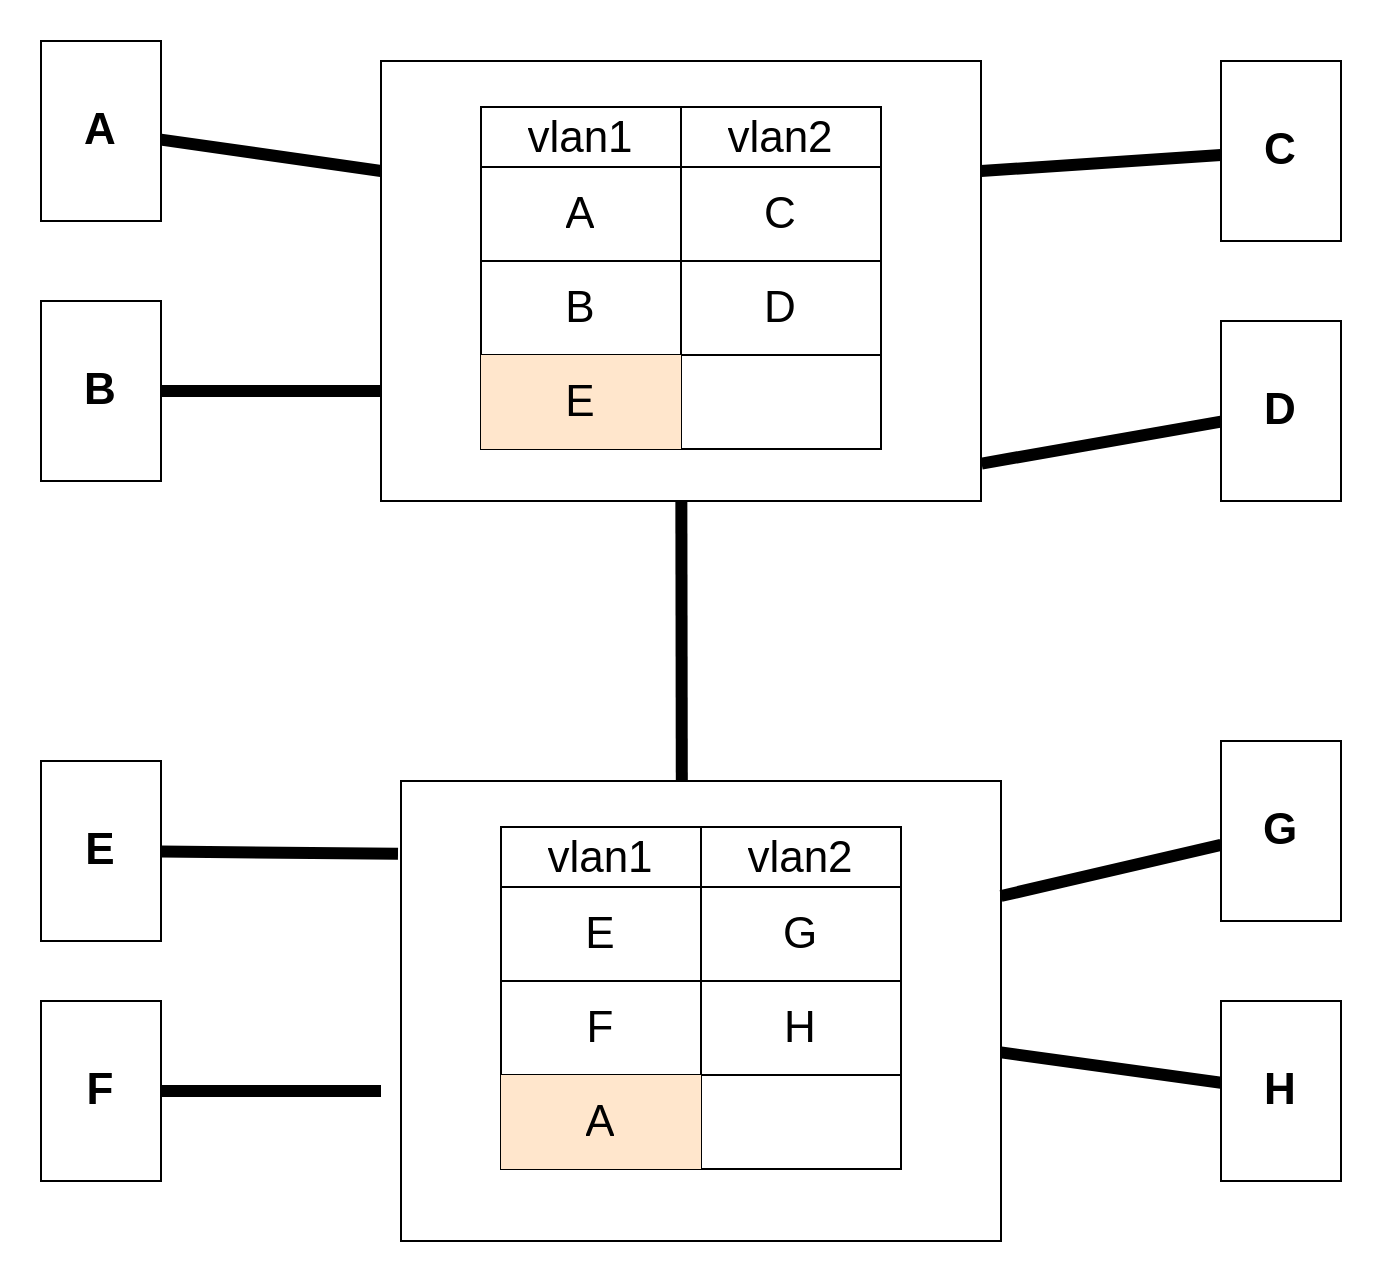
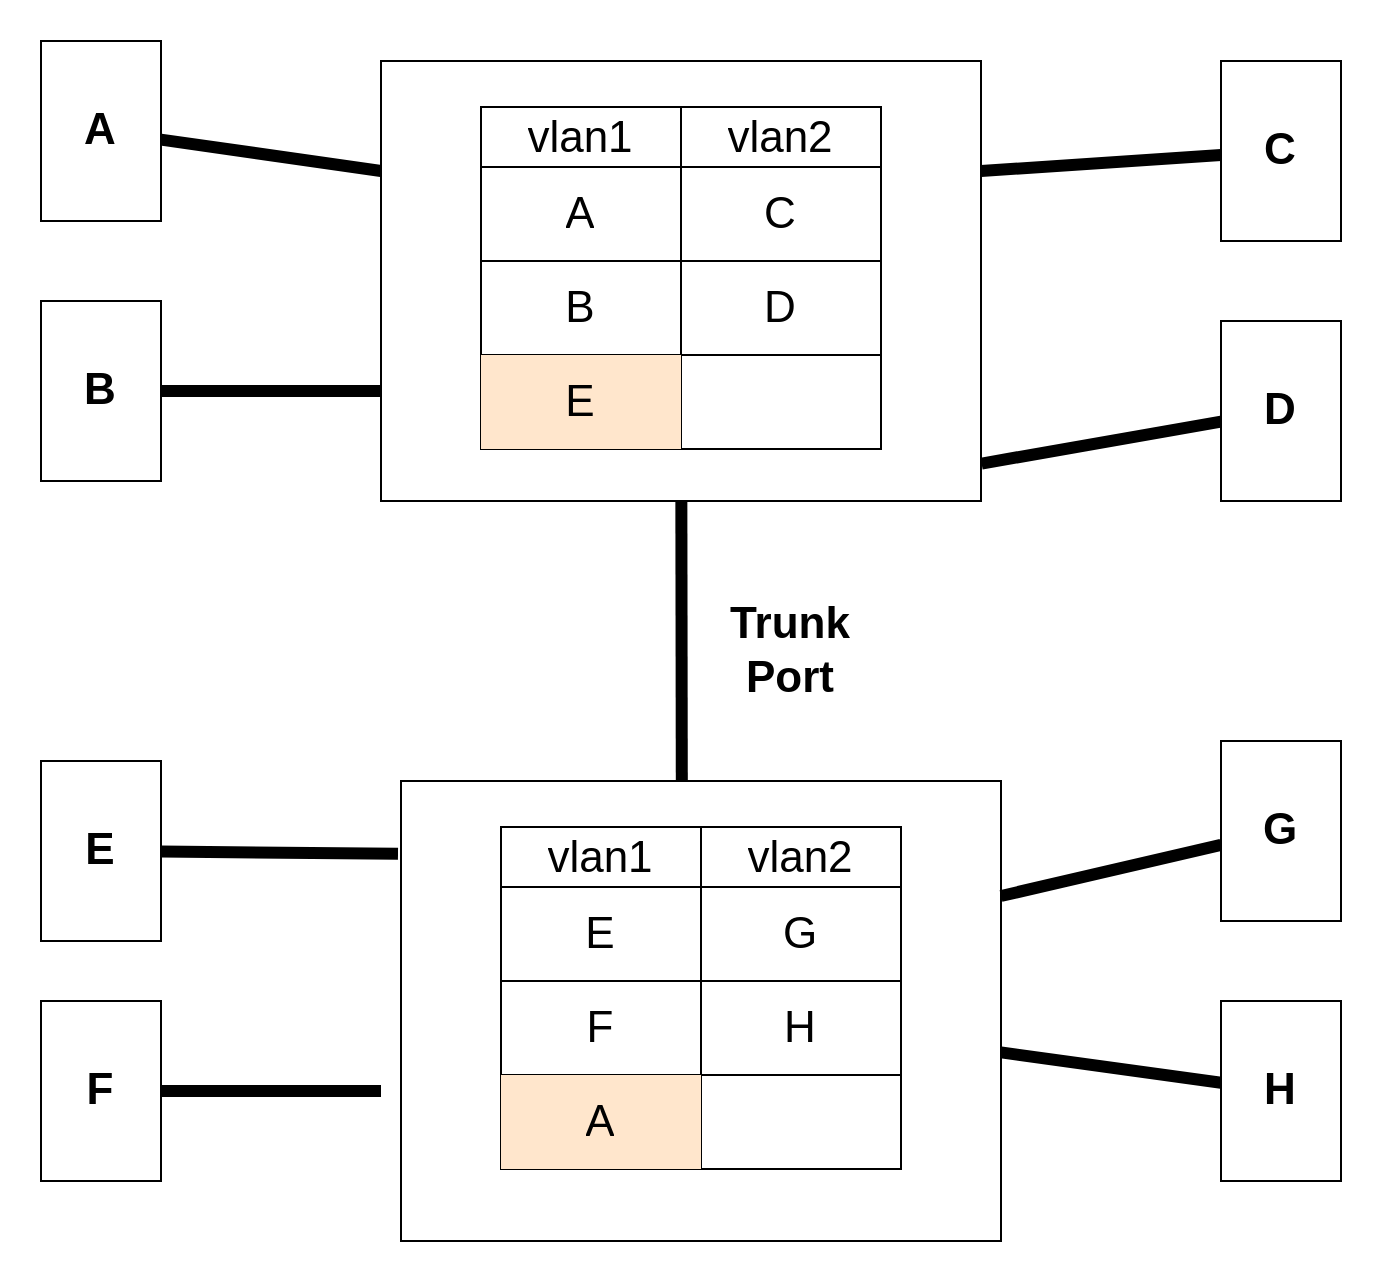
none -> (791, 651)
